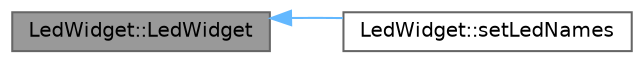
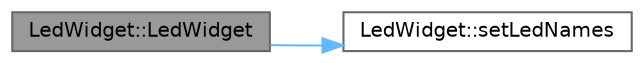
(317, 18) -> (296, 45)
